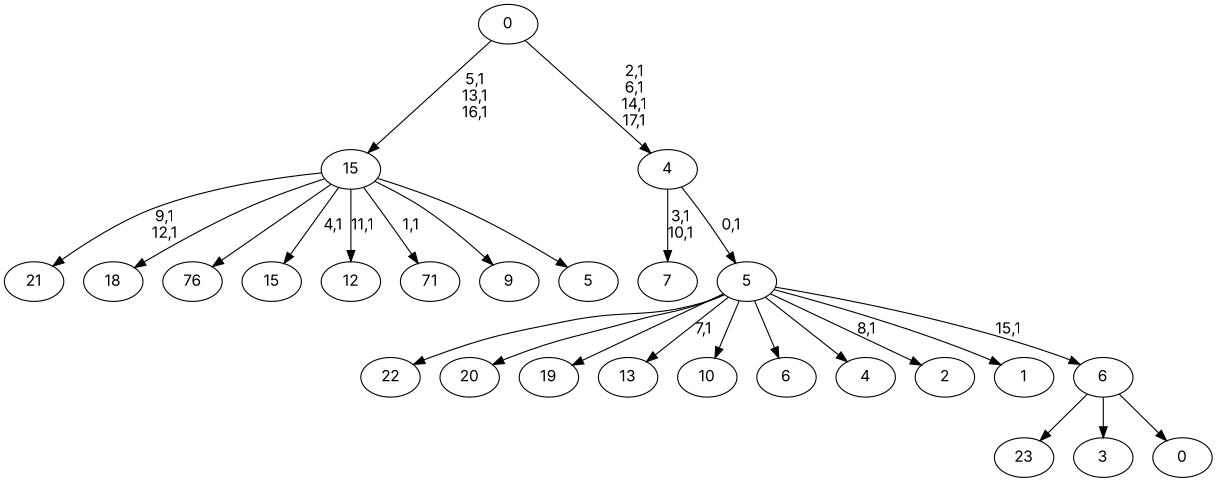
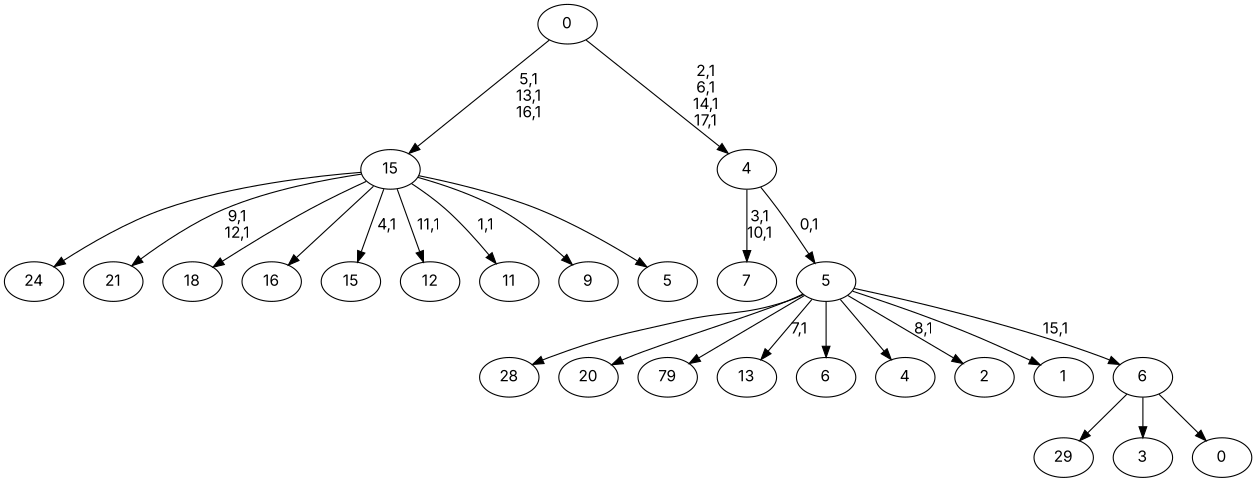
none -> (34, 282)
(193, 282) -> (272, 282)
(430, 282) -> (509, 282)
(391, 377) -> (509, 377)
(549, 377) -> (668, 377)
(707, 377) -> none
(1024, 458) -> (1064, 458)
